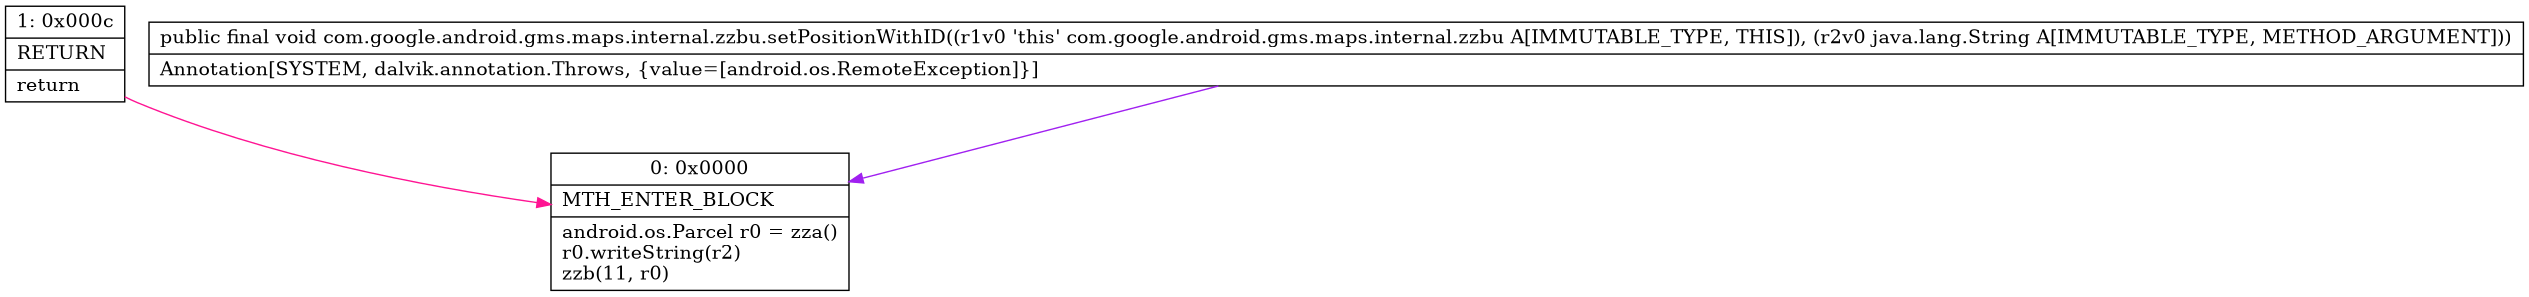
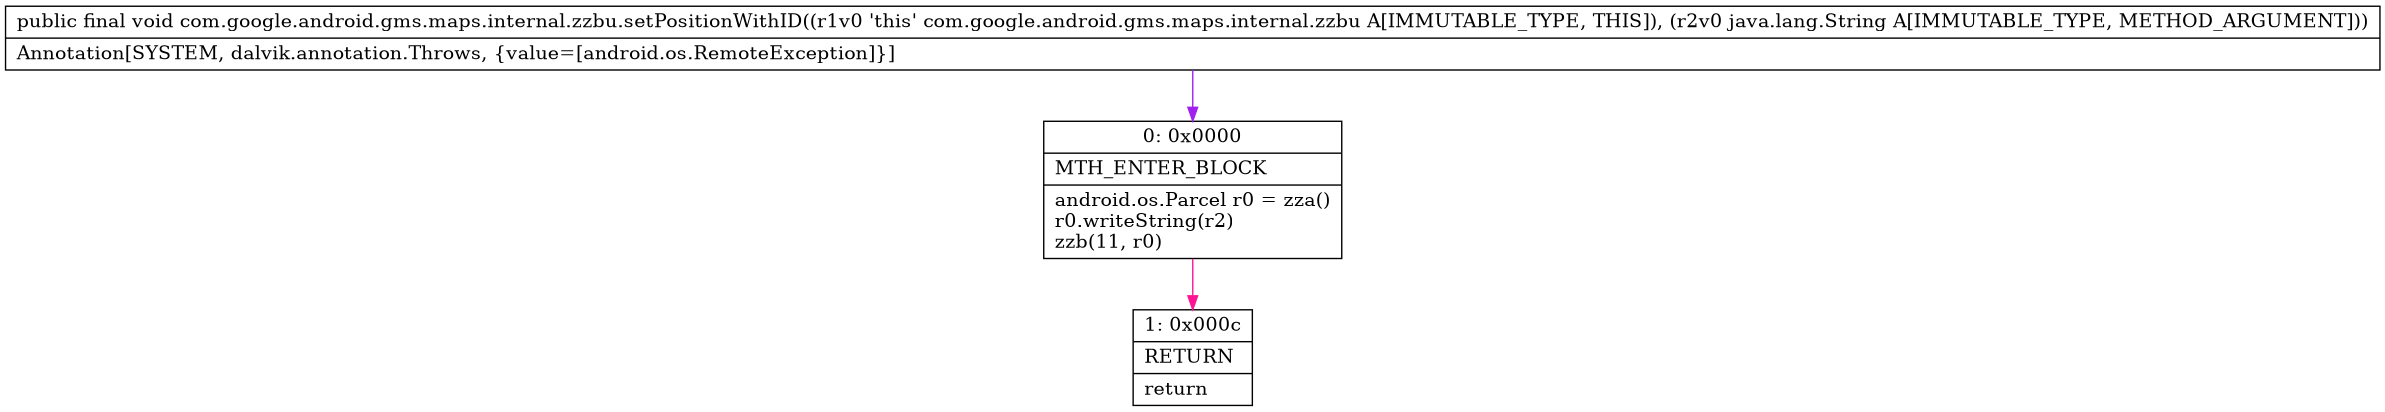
(328, 163) -> (1193, 277)
